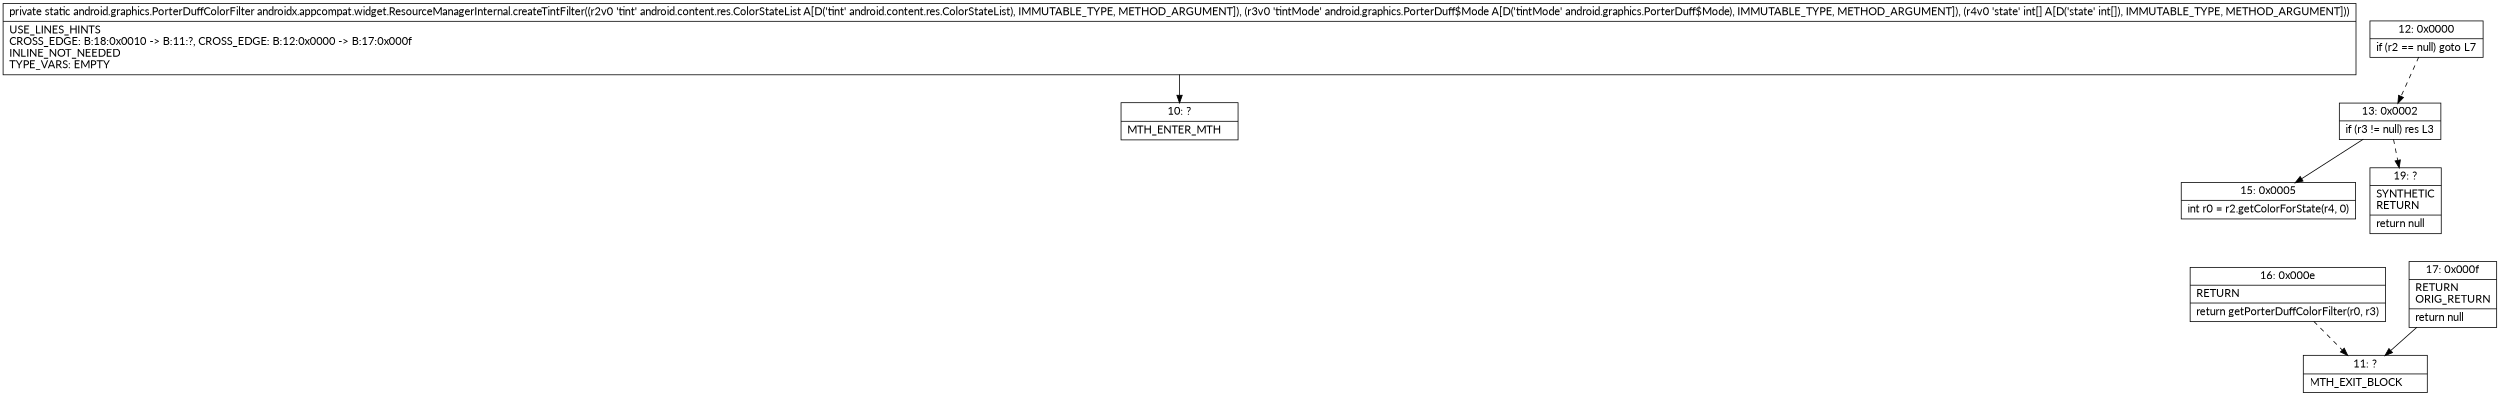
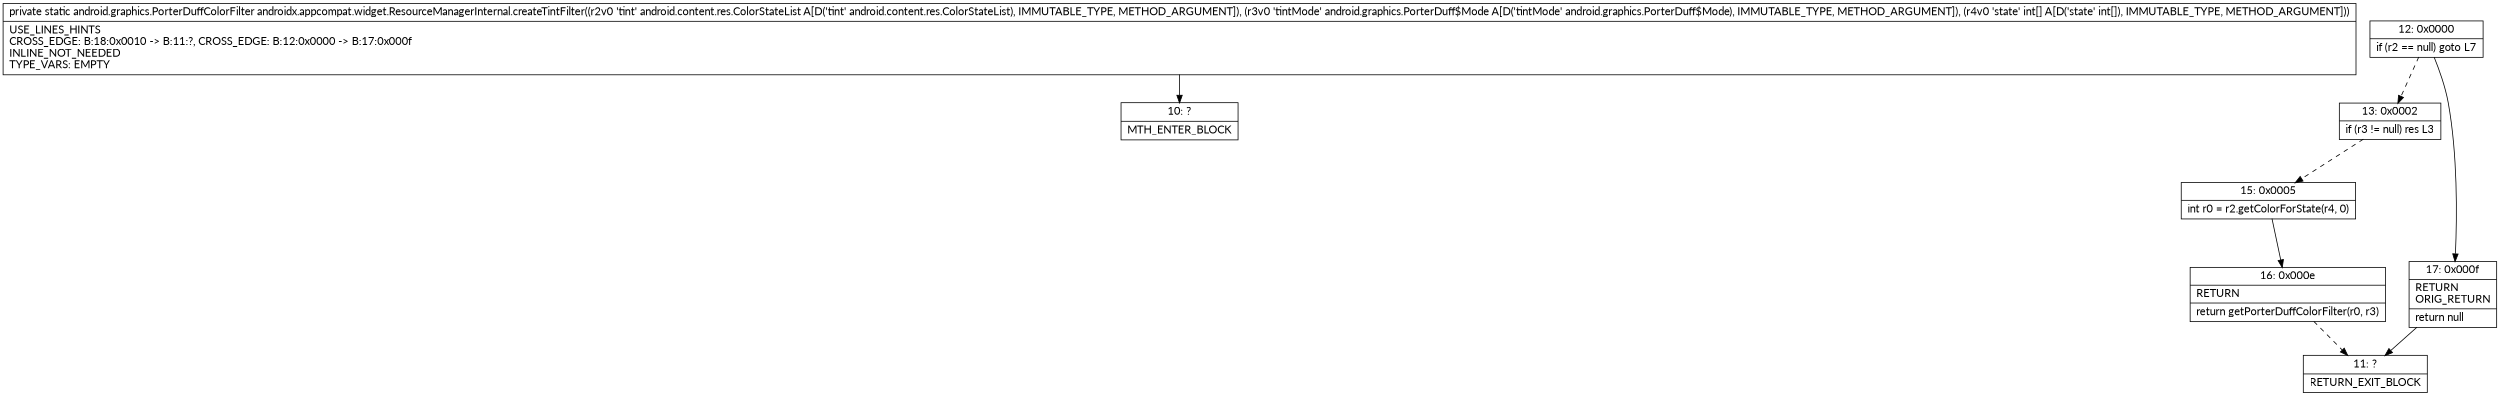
(1174, 130) -> (1180, 130)
none -> (2454, 154)
(2333, 159) -> (2333, 159)
(2406, 201) -> none
none -> (2276, 239)
(2356, 383) -> (2365, 383)
